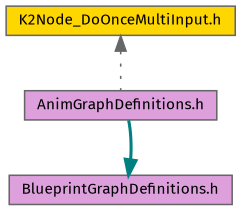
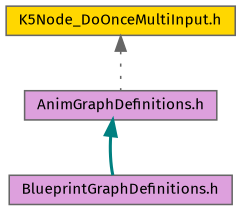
(121, 21) -> (121, 21)
(131, 140) -> (111, 156)
